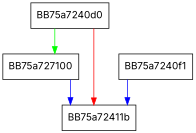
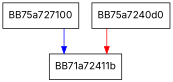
(55, 38) -> none
(156, 67) -> none
(99, 118) -> (86, 67)
